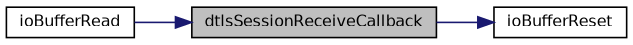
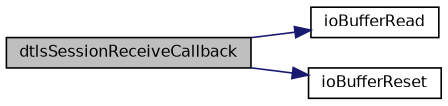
(155, 22) -> (273, 35)
